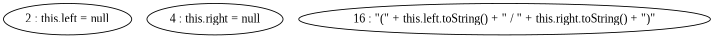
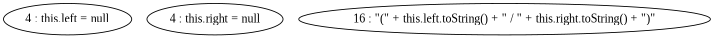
(68, 19) -> (68, 19)
